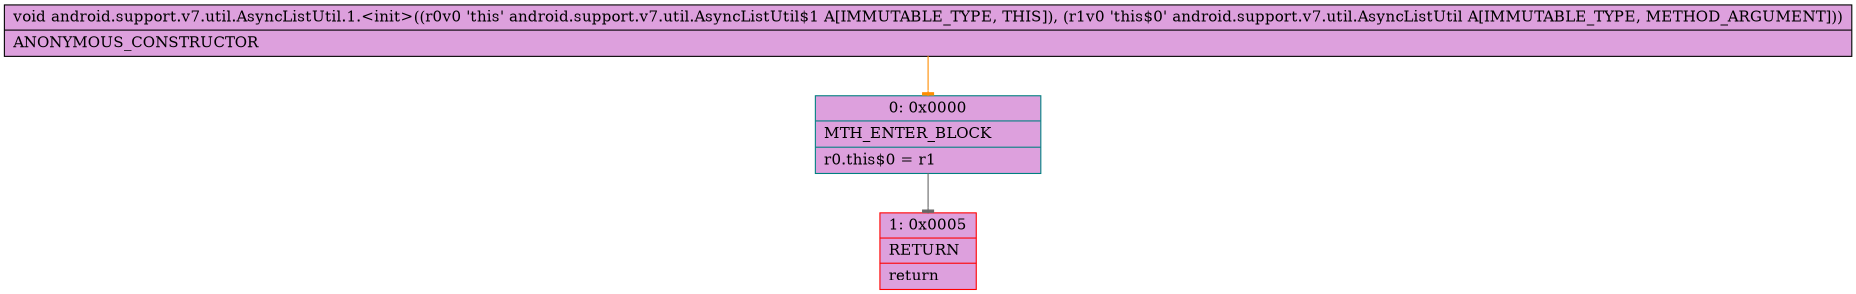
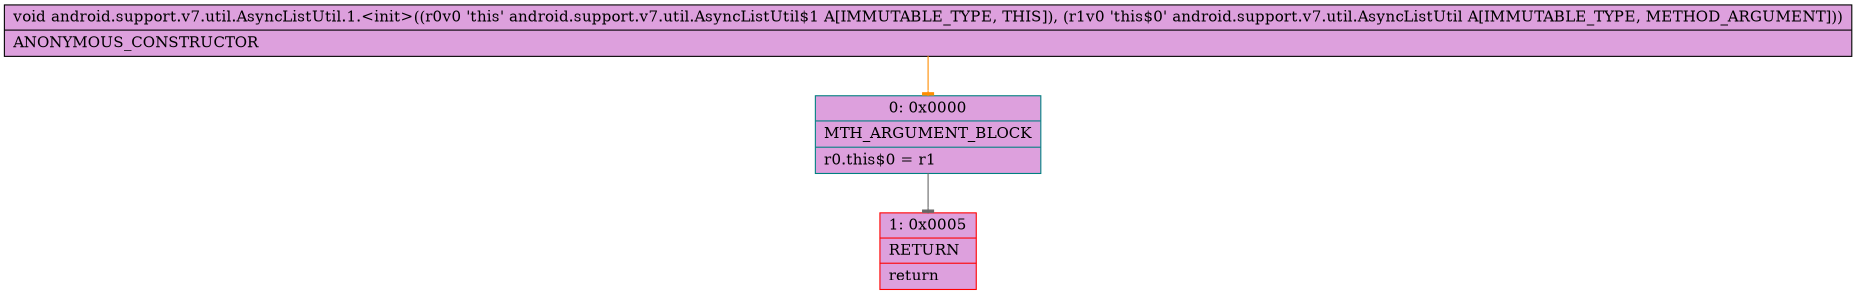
(908, 134) -> (928, 134)
